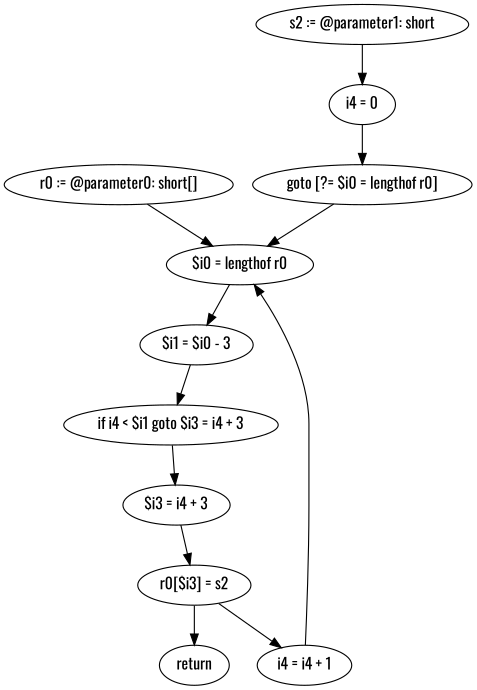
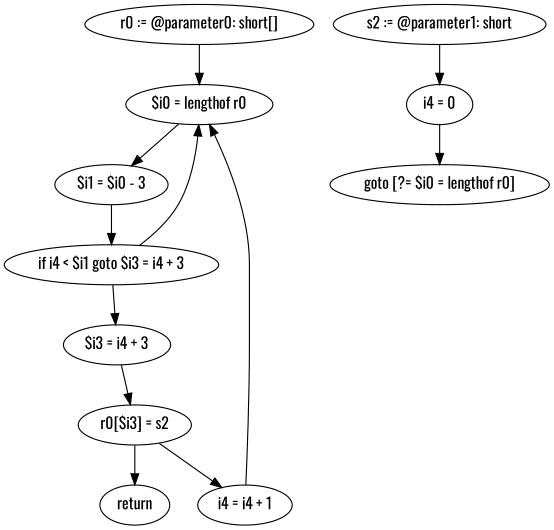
(305, 222) -> (182, 198)
